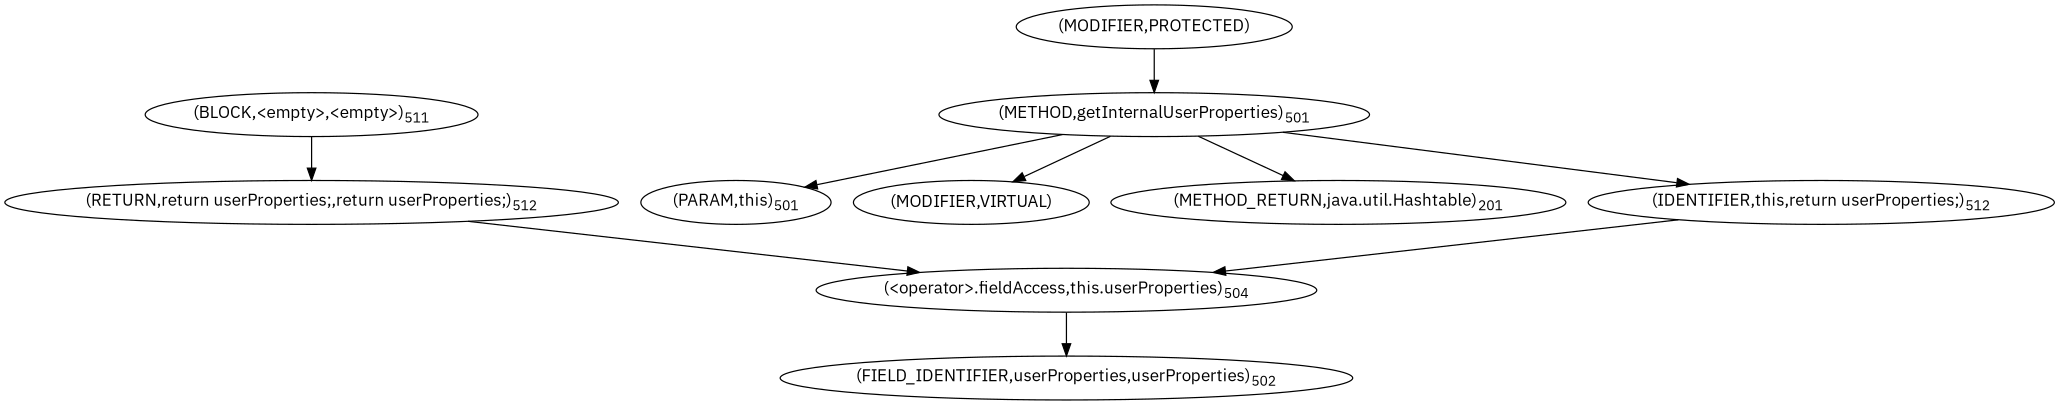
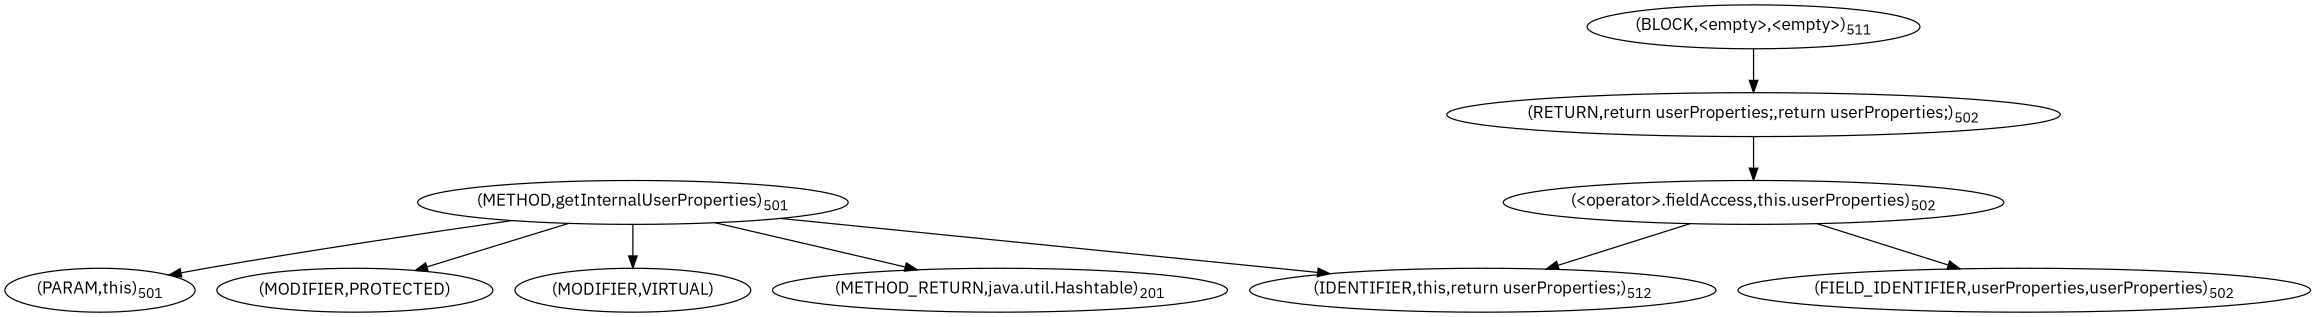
(1154, 65) -> (498, 245)
(525, 201) -> (1967, 113)
(1452, 245) -> (1624, 244)
(1237, 288) -> (1924, 201)
